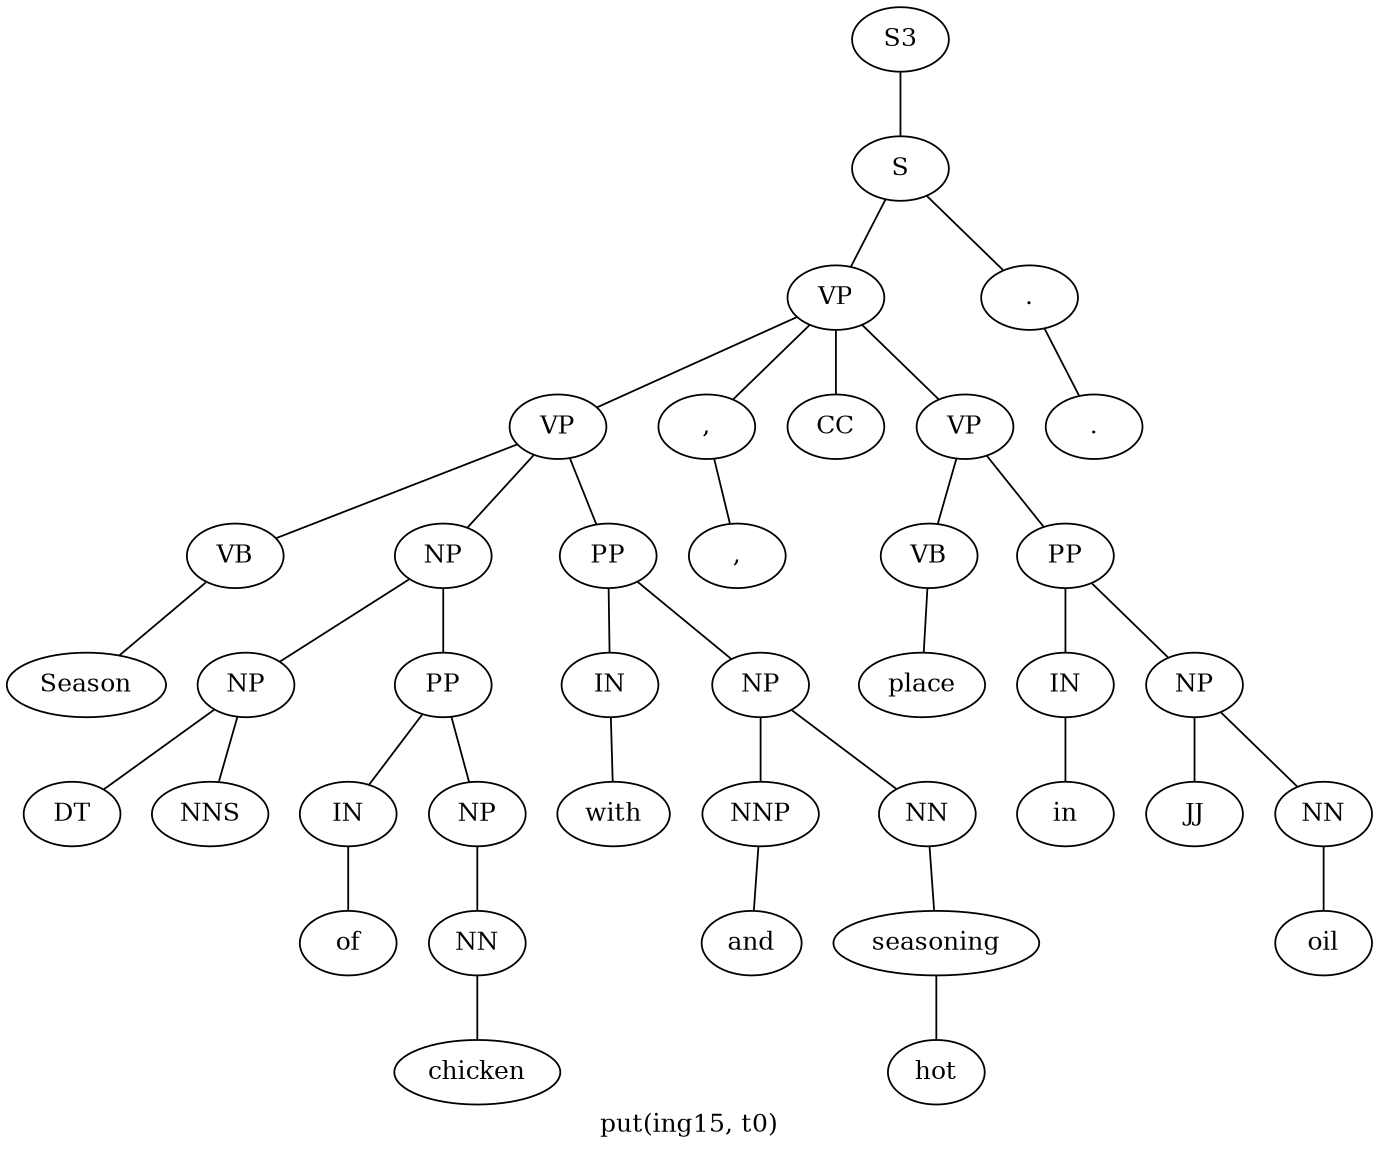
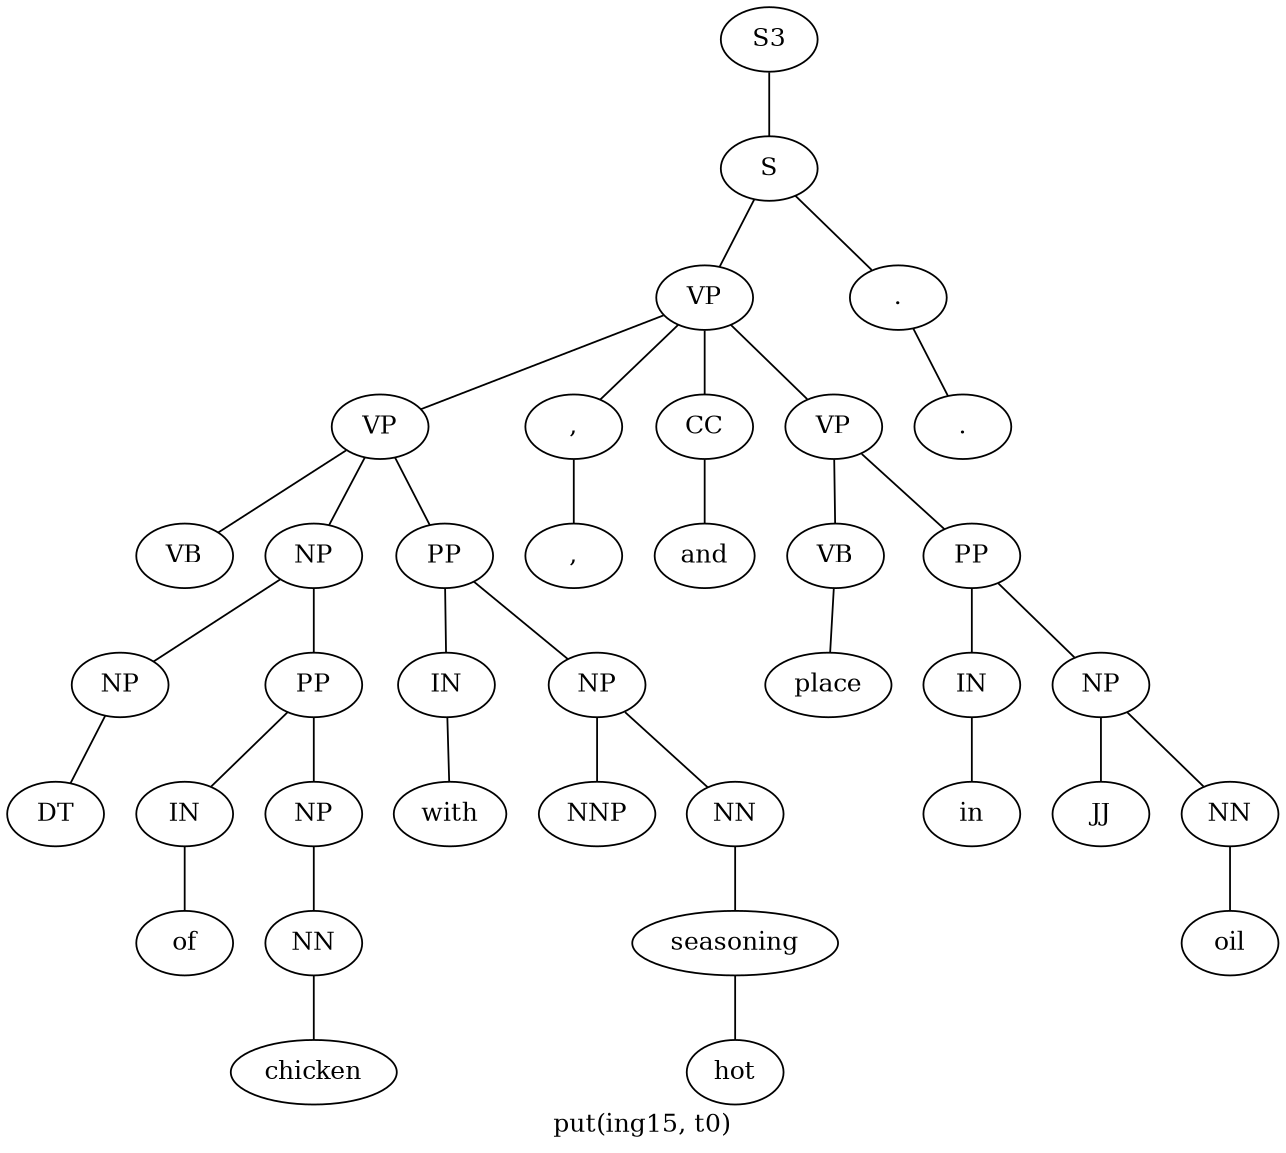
(86, 685) -> none
(210, 814) -> none
(756, 879) -> (705, 491)
